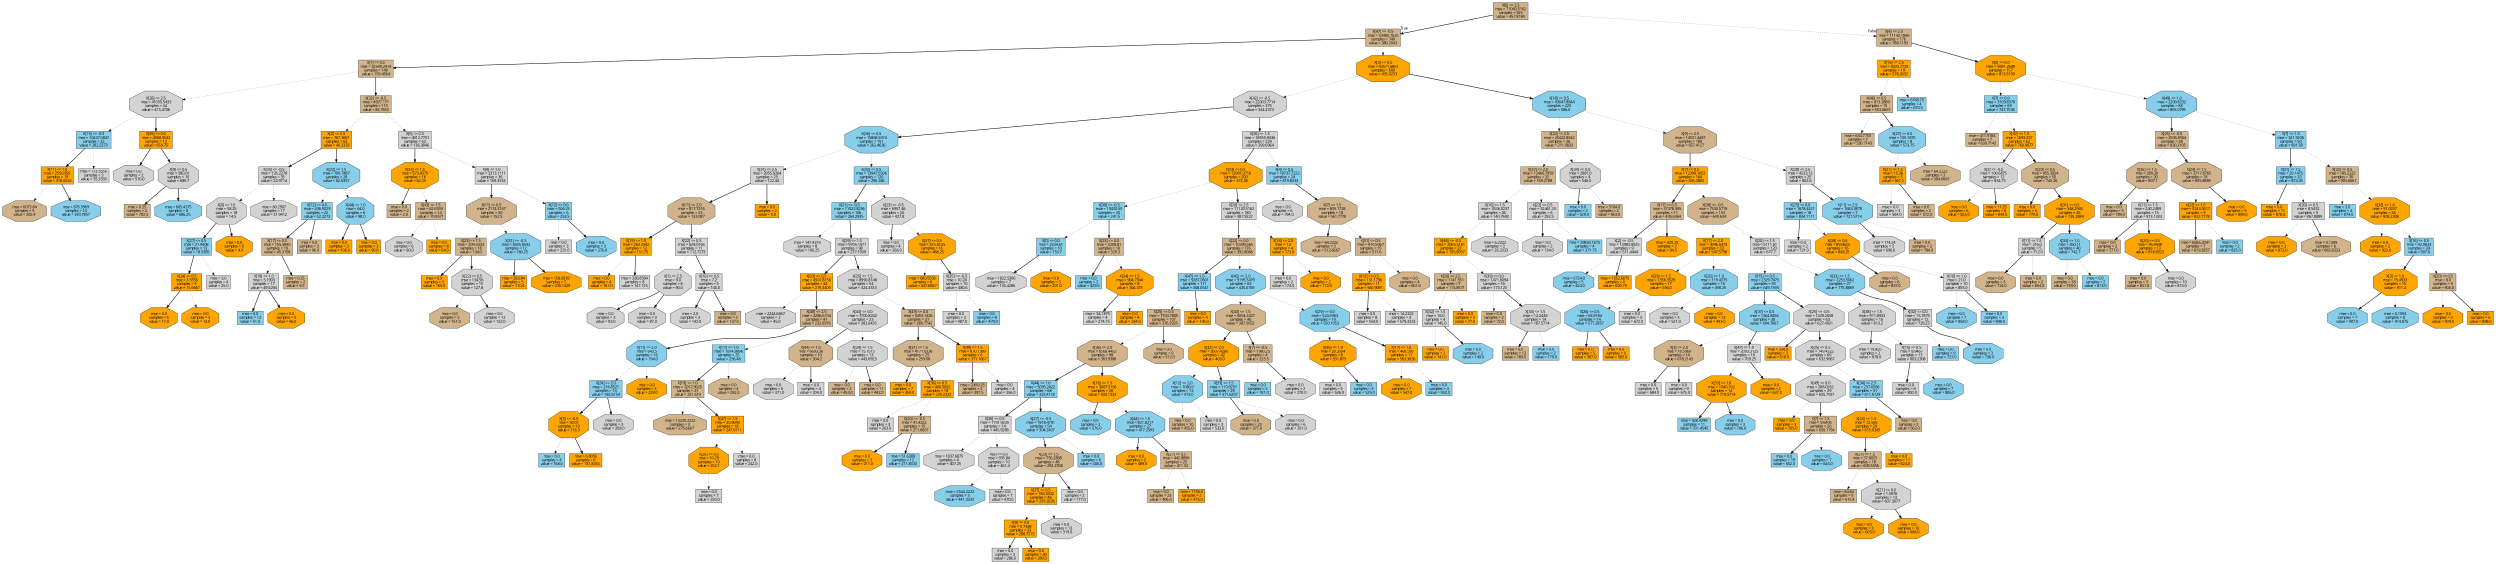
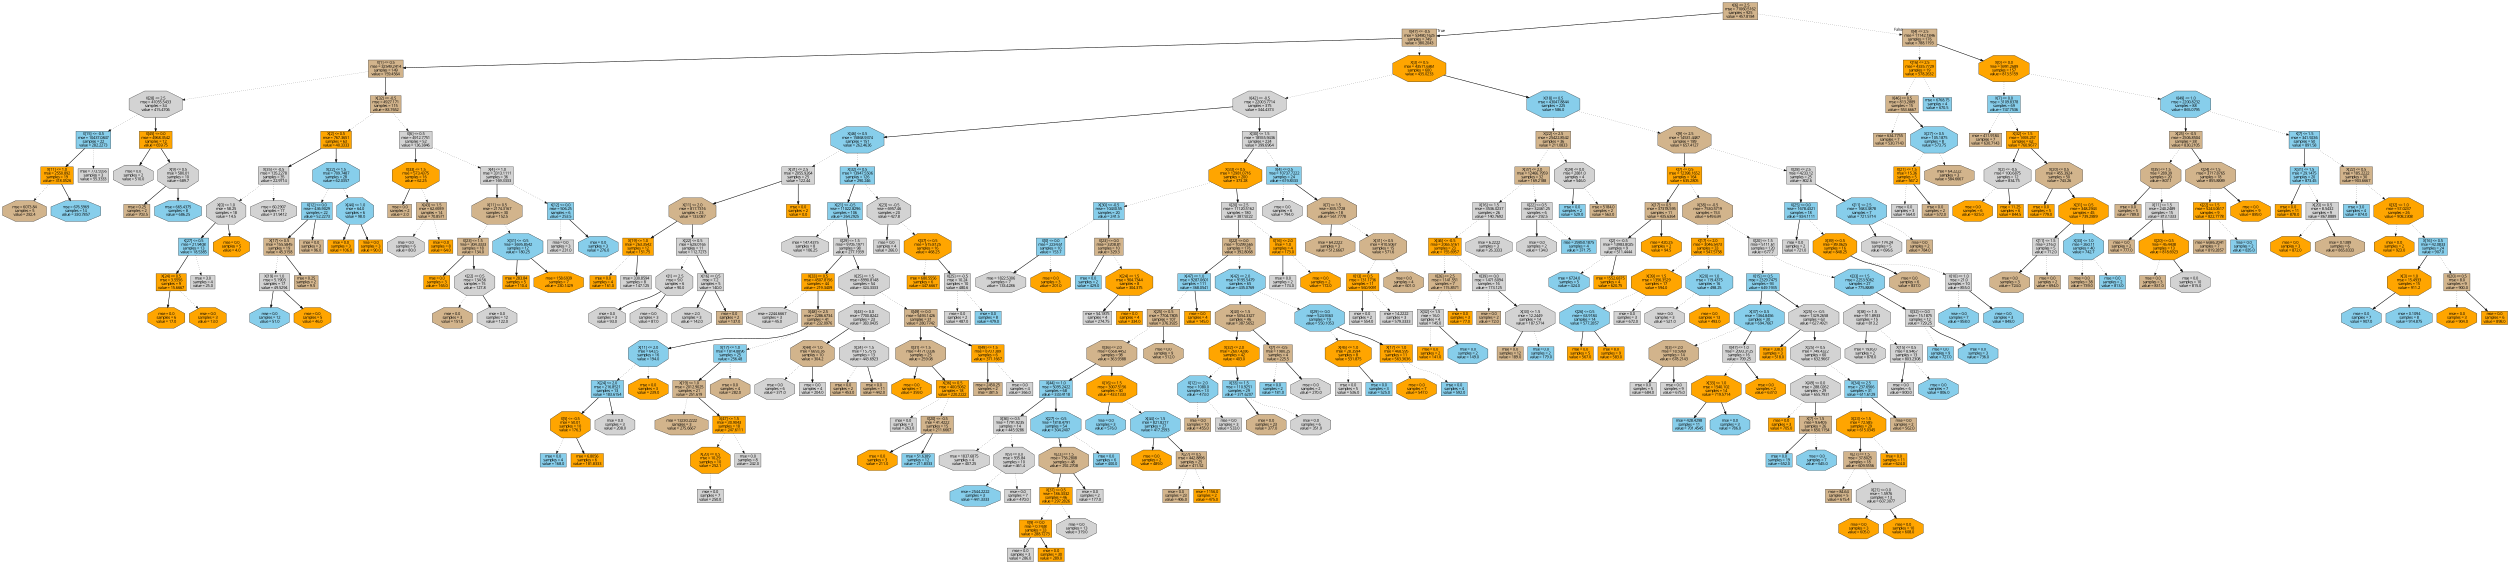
(1371, 247) -> (1383, 247)
(250, 318) -> (270, 318)
(1367, 318) -> (1362, 318)
(1994, 318) -> (2003, 318)
(903, 389) -> (912, 389)
(973, 389) -> (988, 389)
